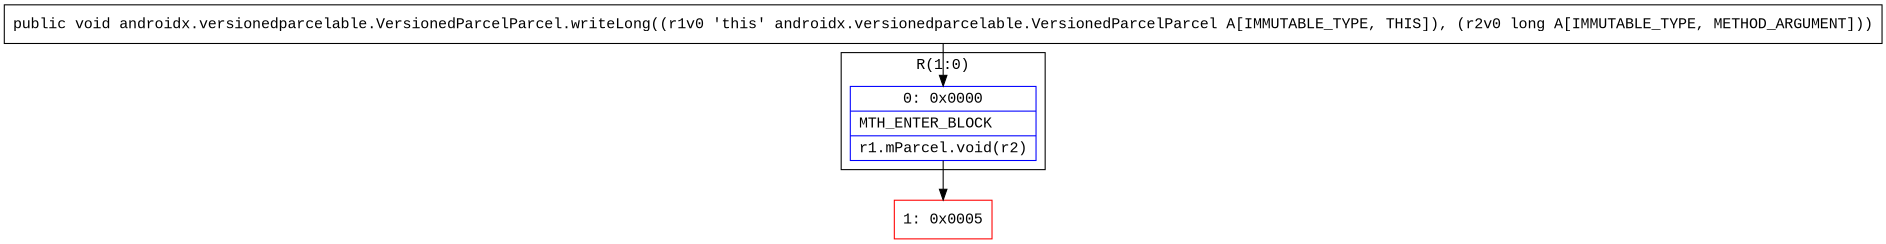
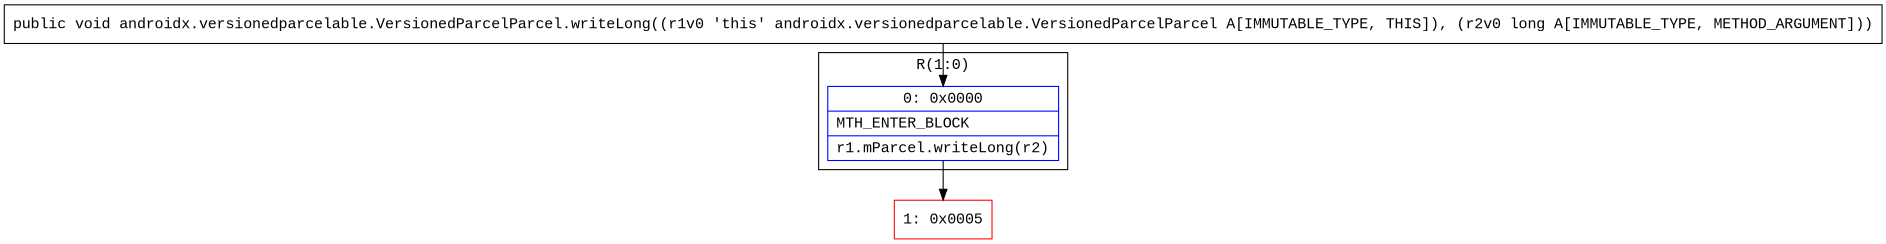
(943, 148) -> (943, 148)
